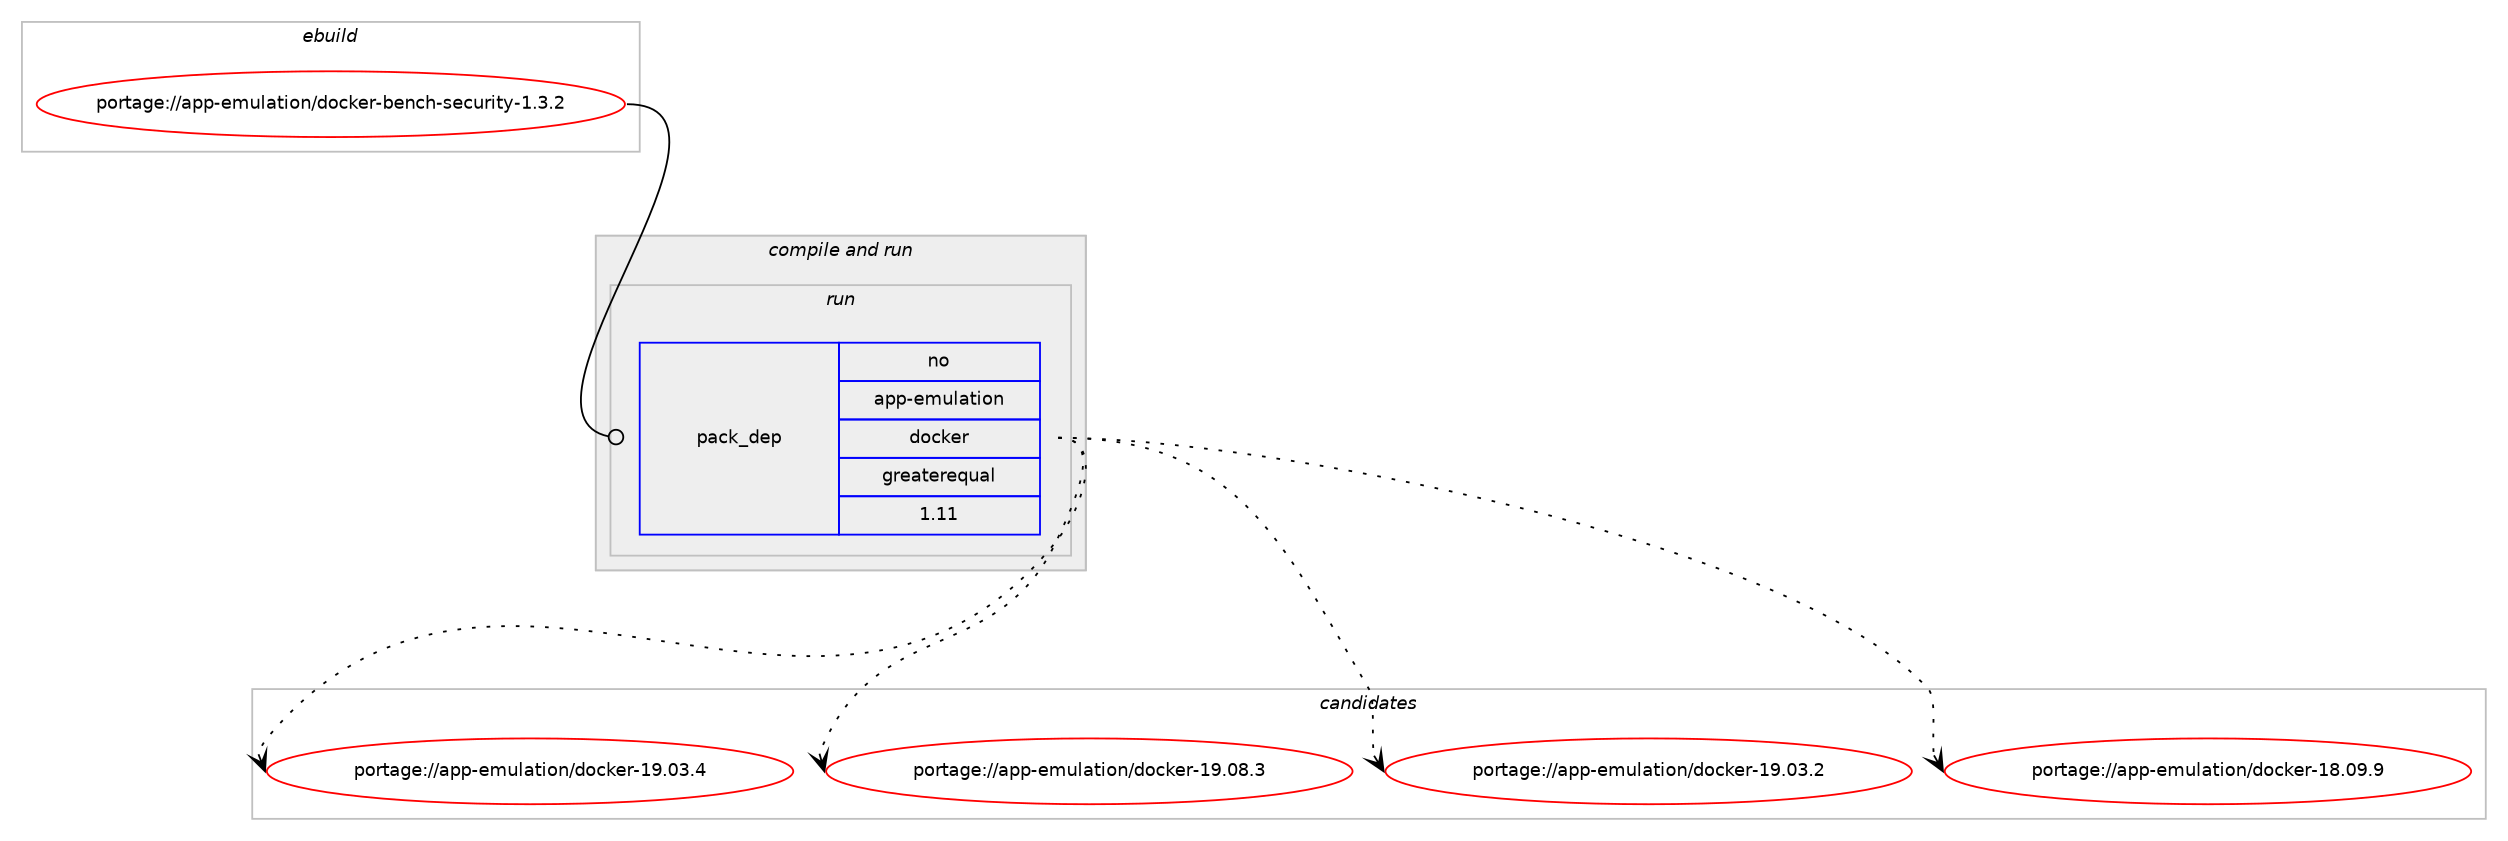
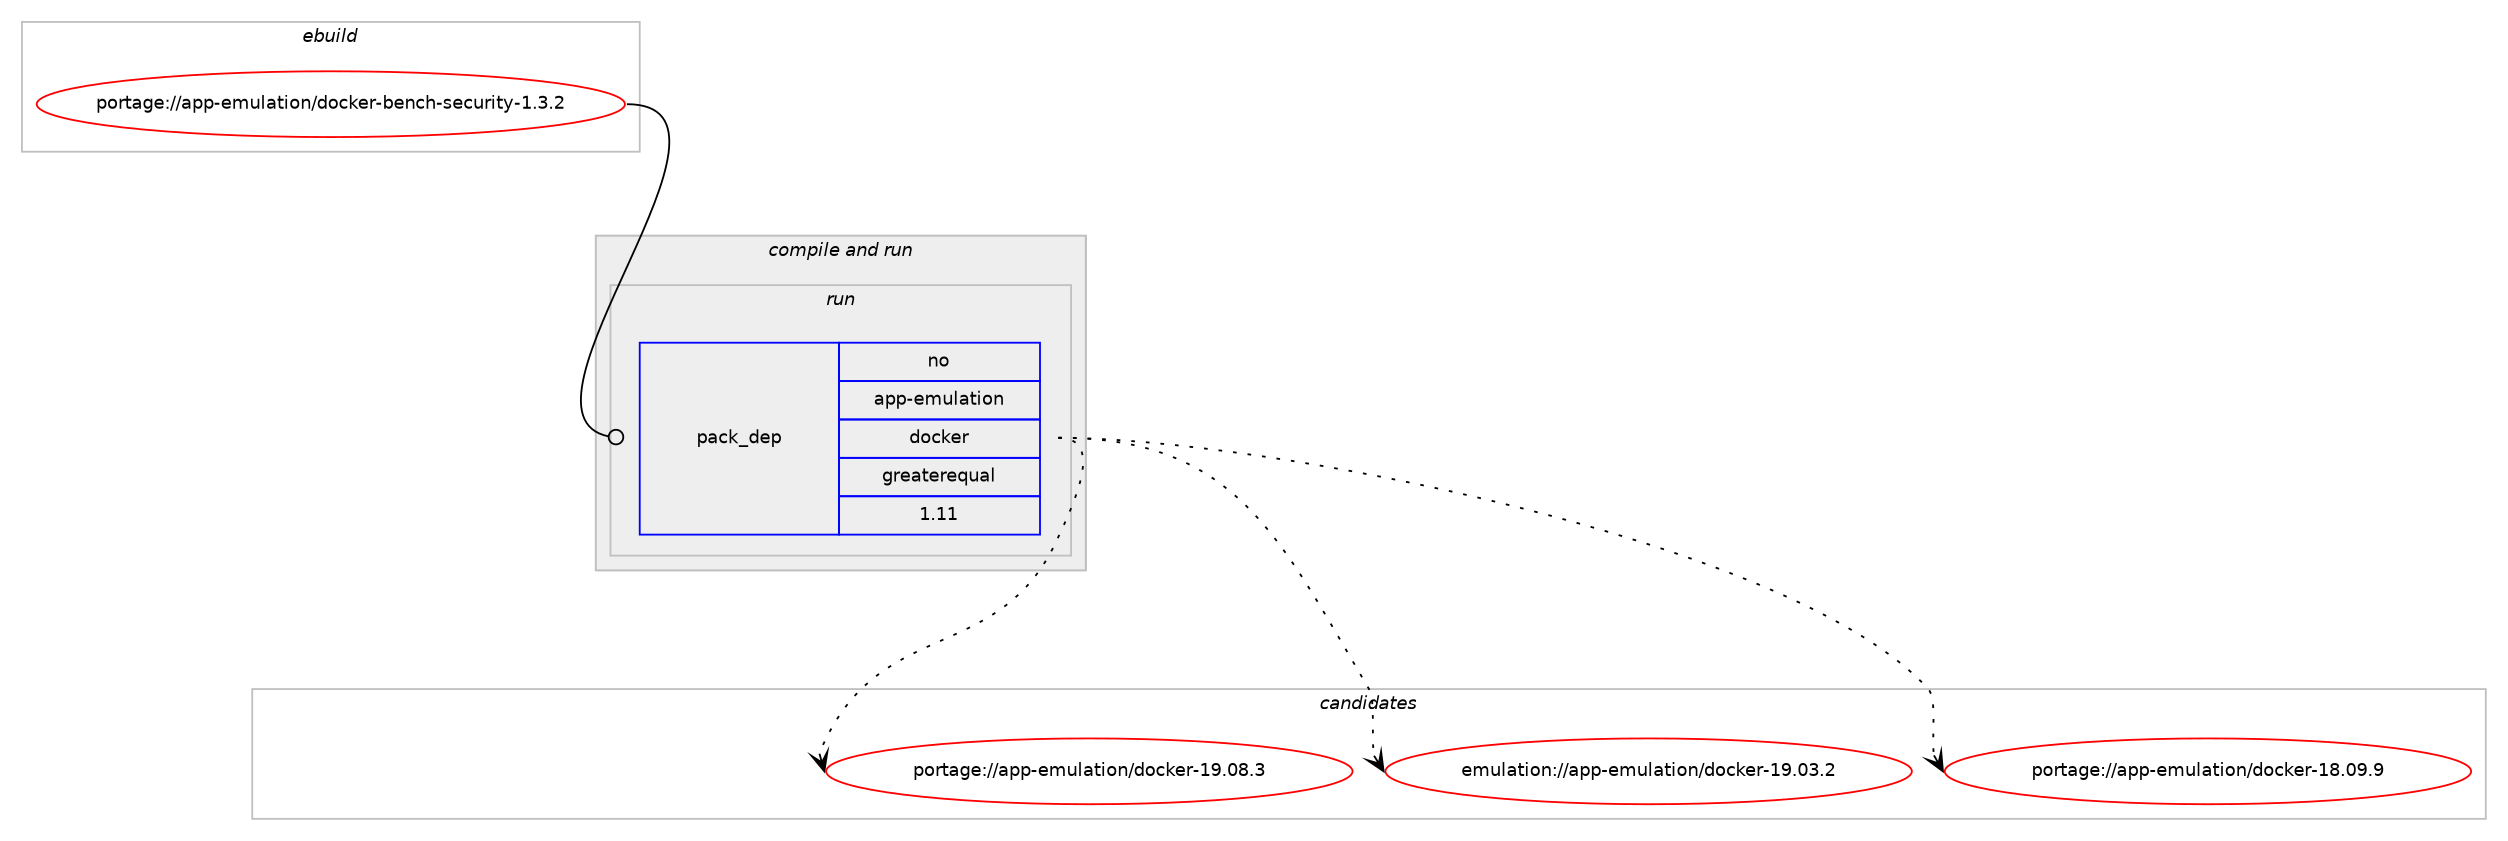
(530, 771) -> none
(1649, 771) -> (1649, 771)
